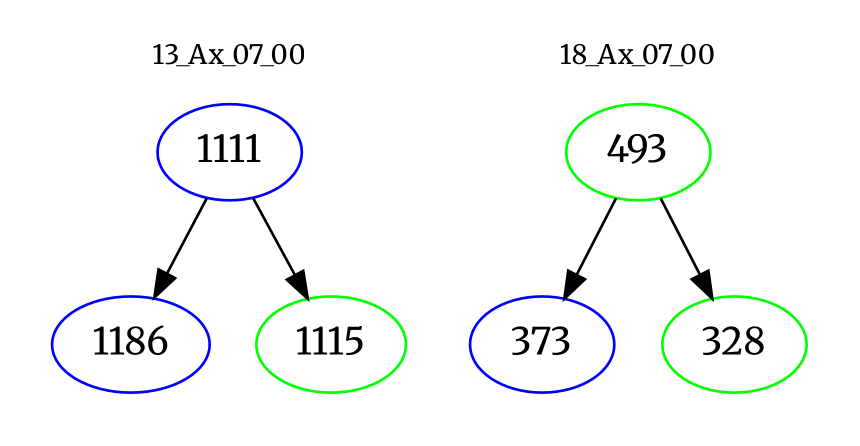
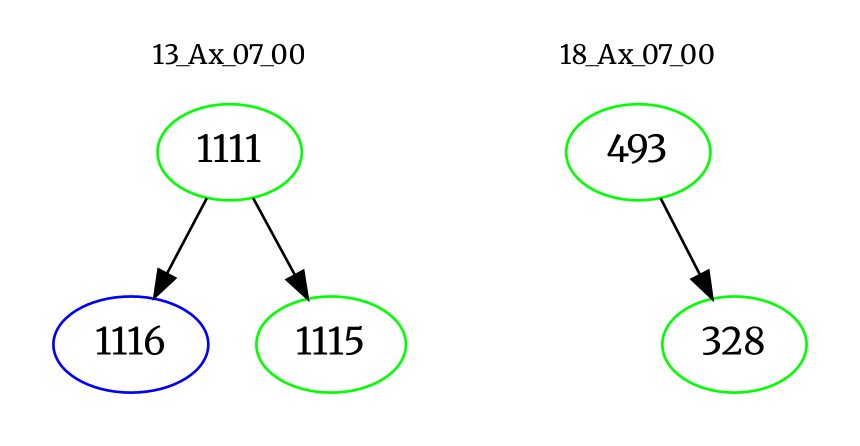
(230, 152) -> (230, 152)
(131, 345) -> (131, 345)
(542, 345) -> none
